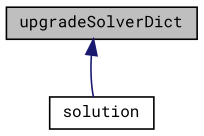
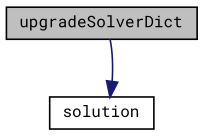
(91, 76) -> (112, 60)
